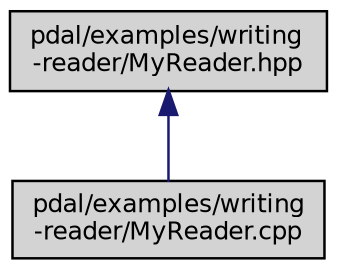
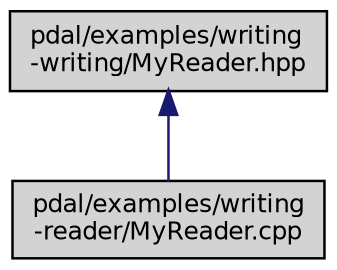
(168, 51) -> (168, 51)
